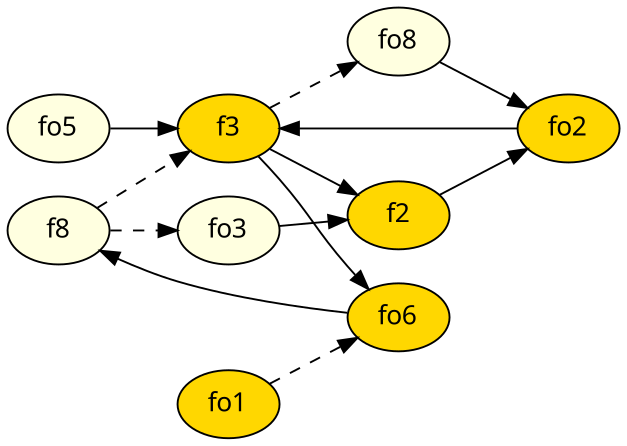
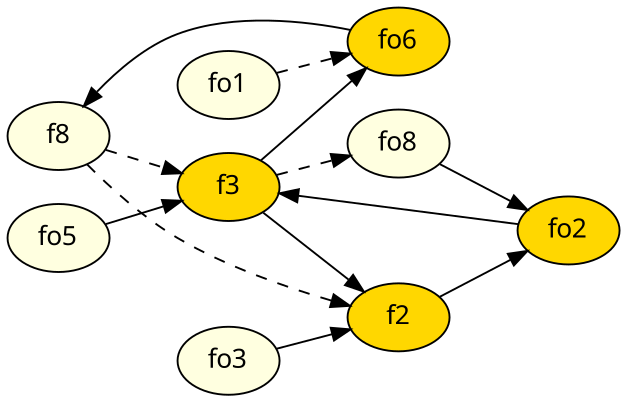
(134, 230) -> (199, 250)
(229, 404) -> (229, 85)
